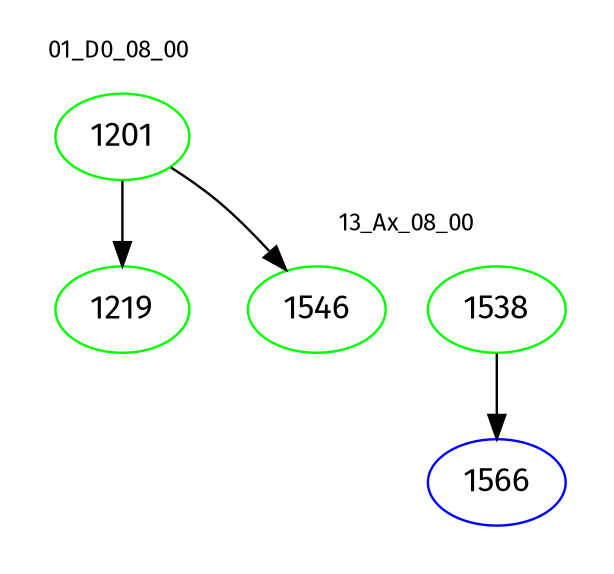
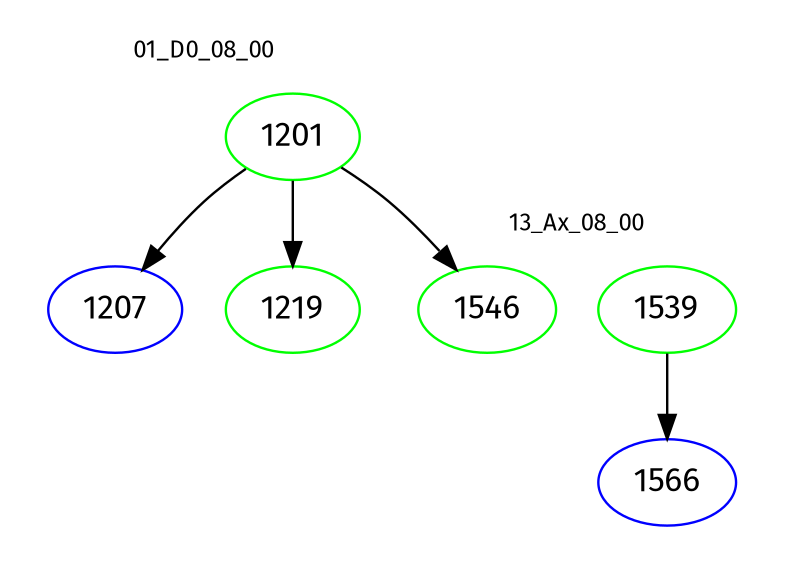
none -> (115, 310)
(497, 310) -> (667, 310)
